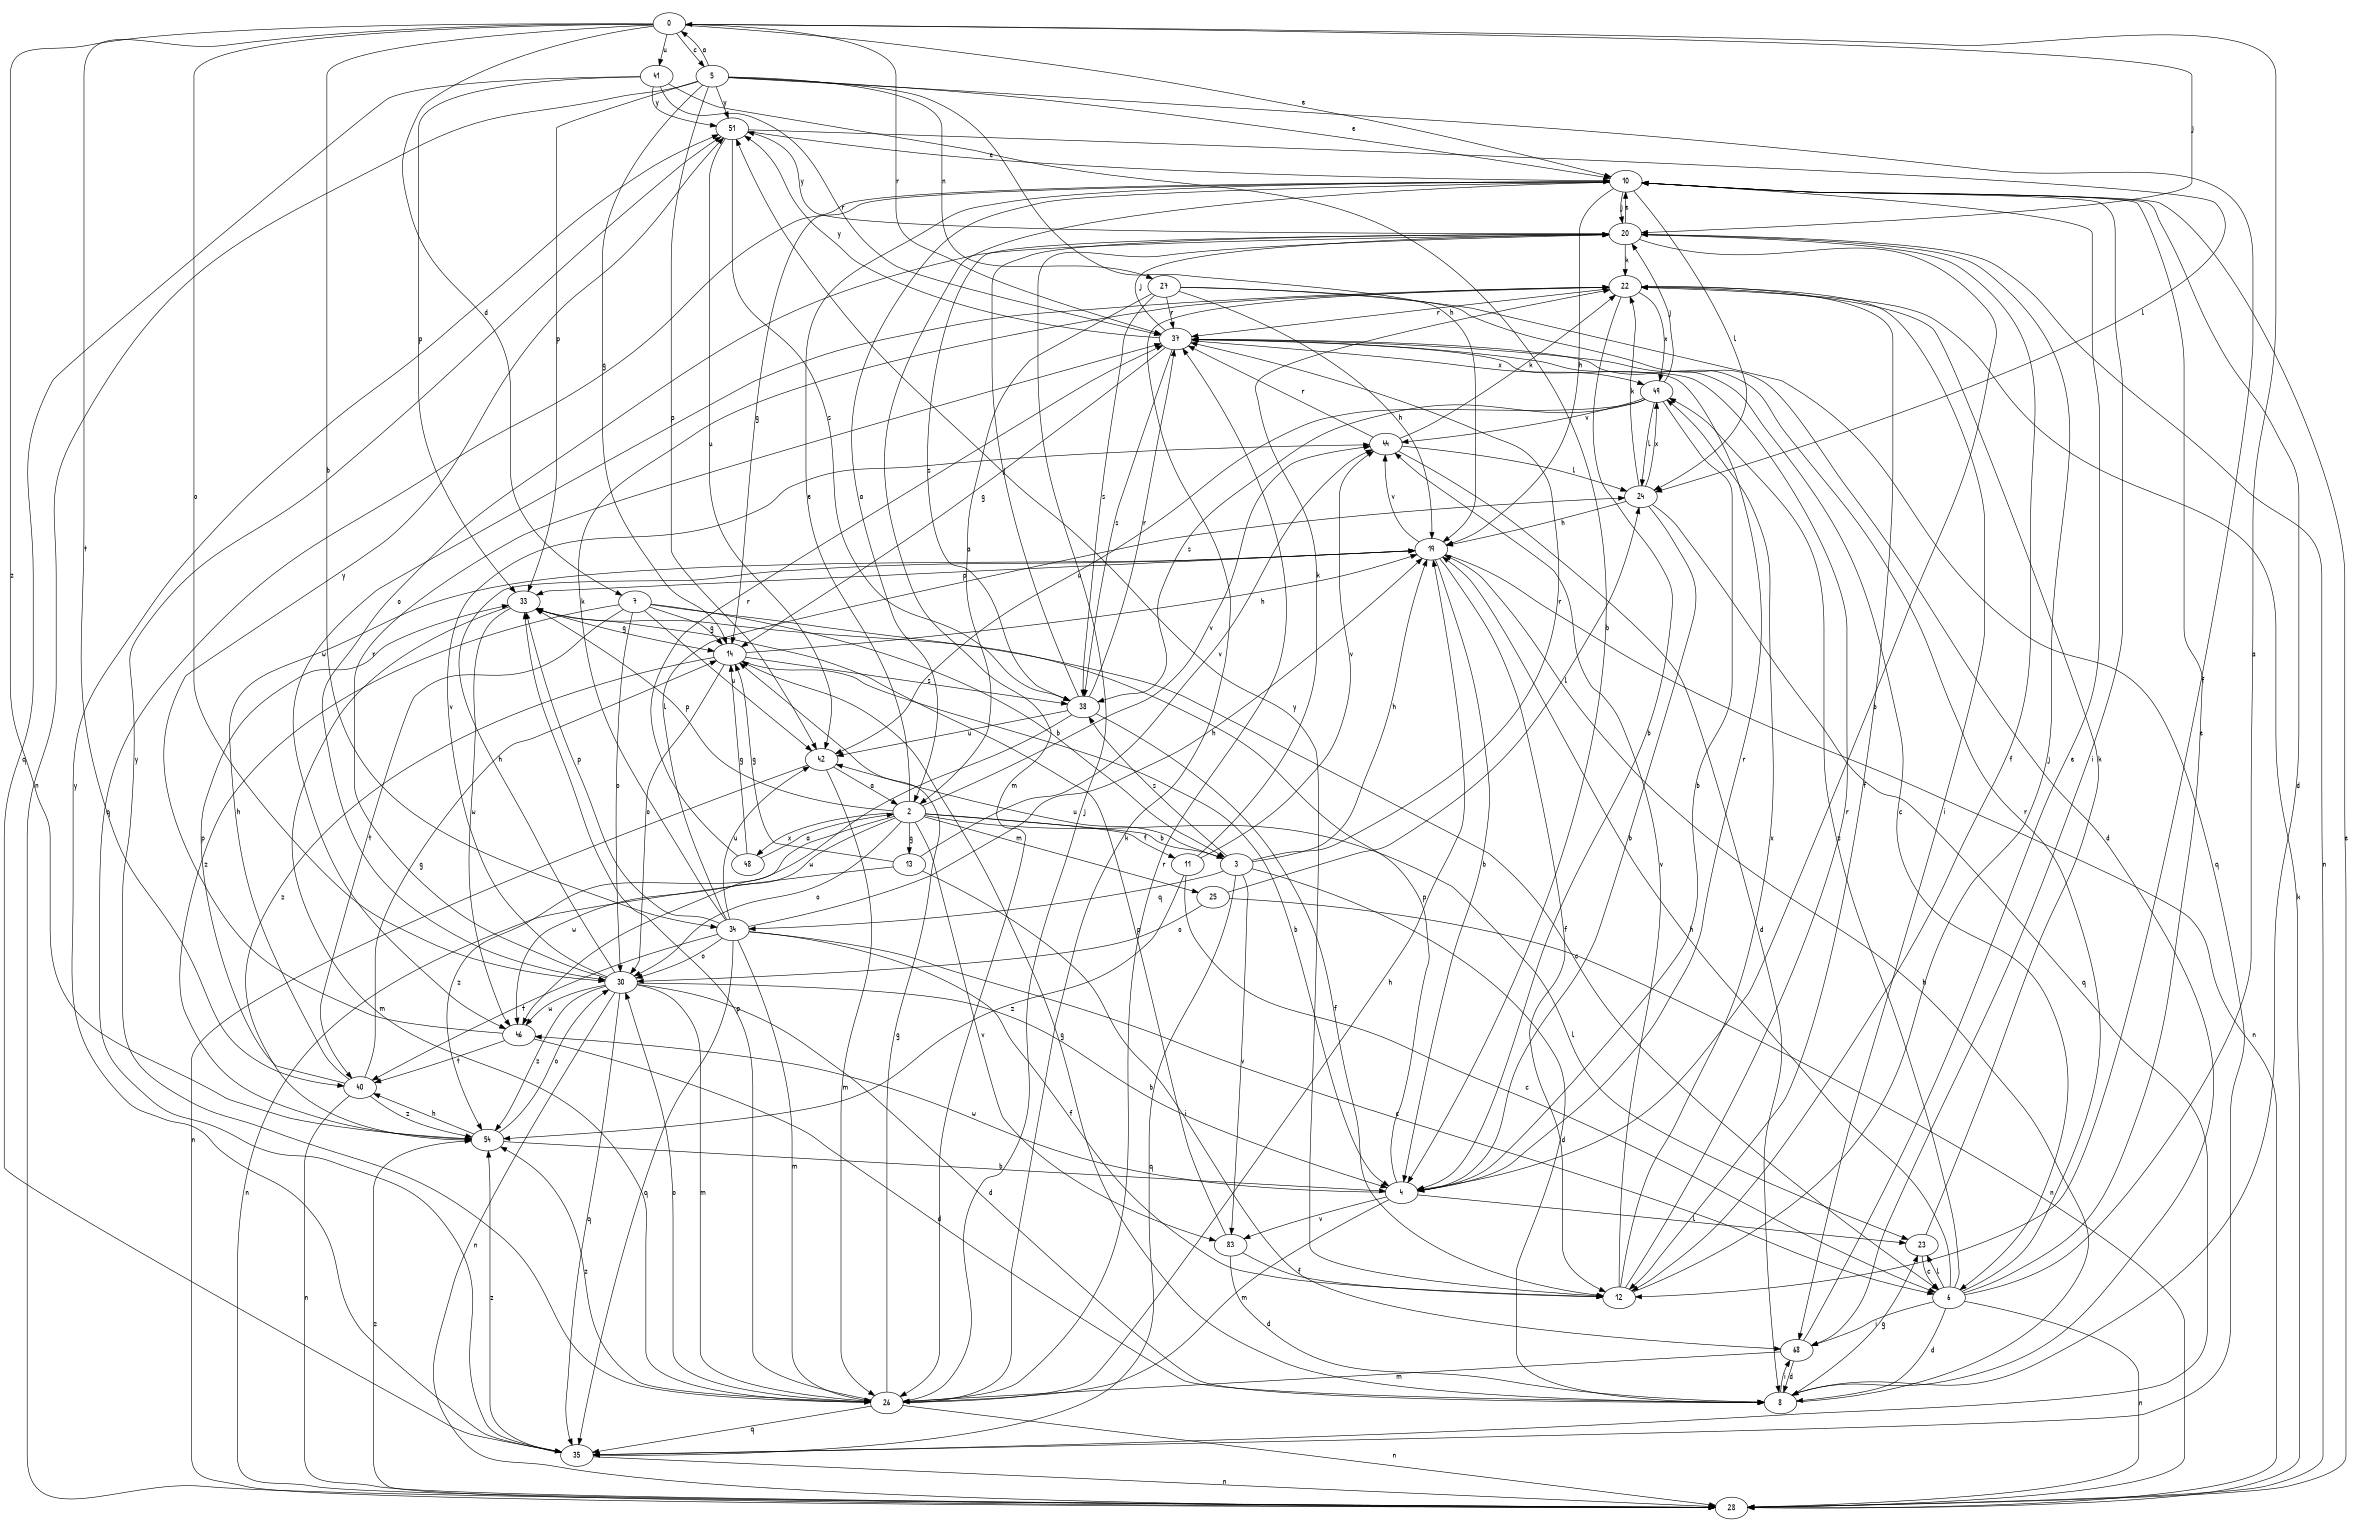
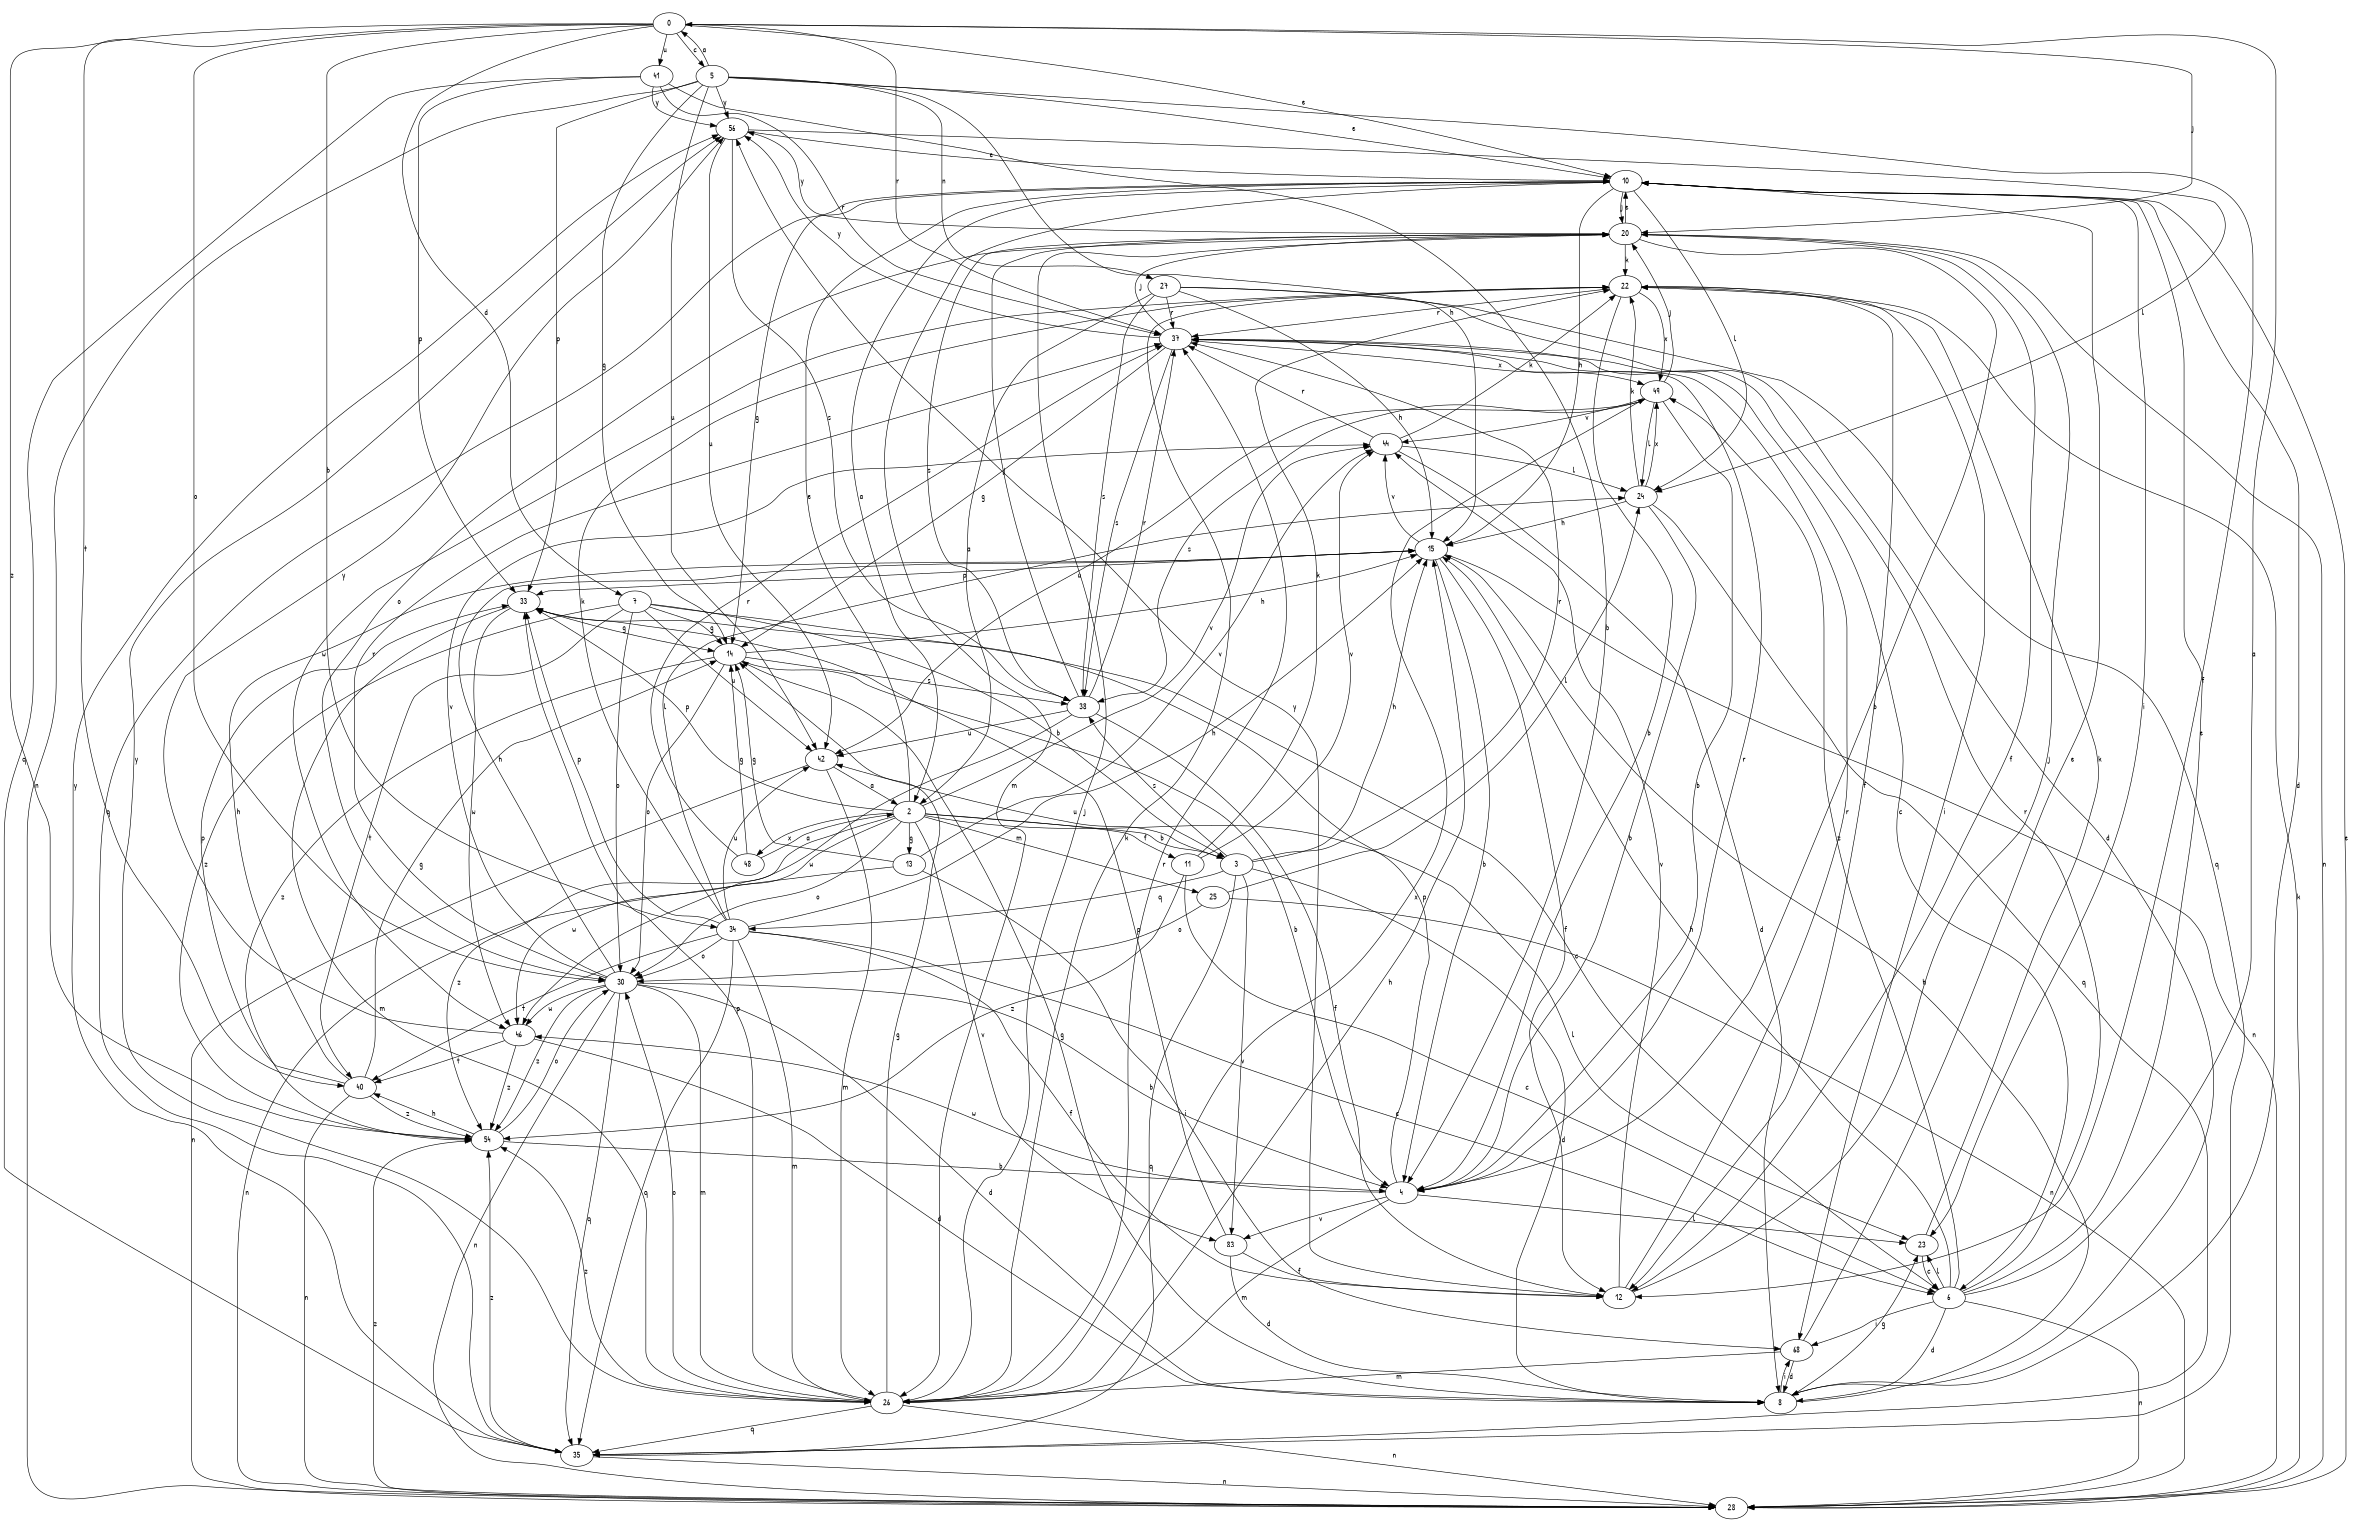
(732, 129) -> (732, 129)
(673, 418) -> (673, 418)
(1431, 549) -> (1431, 549)
(2122, 576) -> (2145, 495)
(1769, 844) -> (1376, 942)
none -> (504, 1085)
